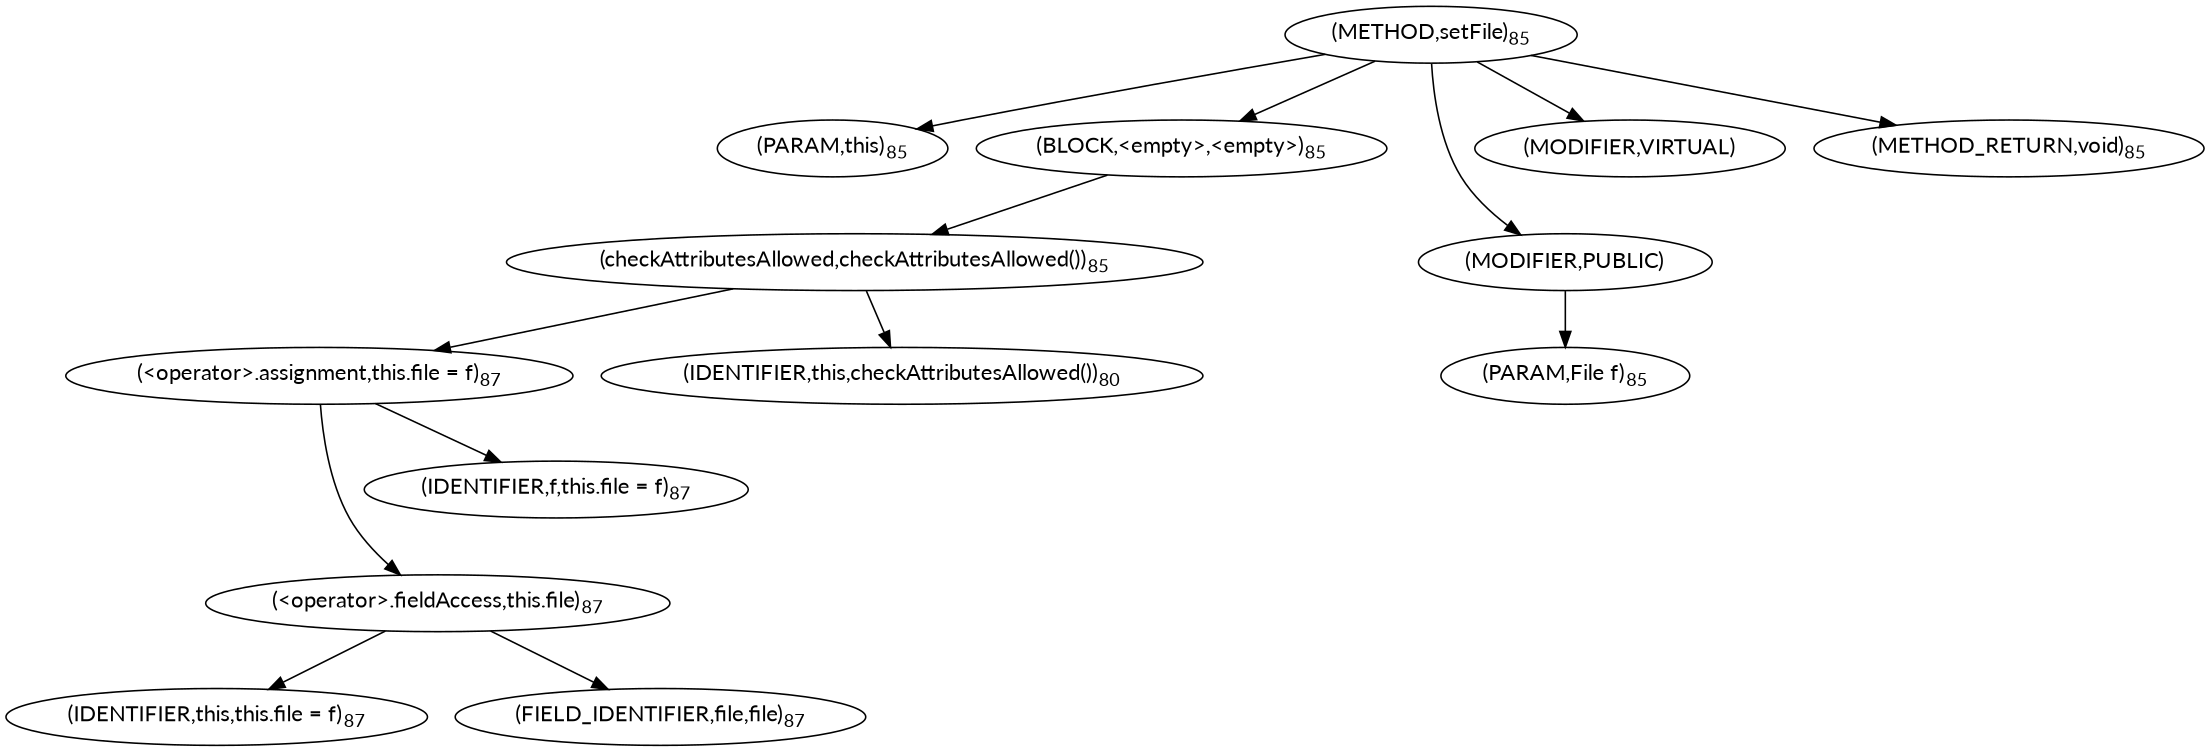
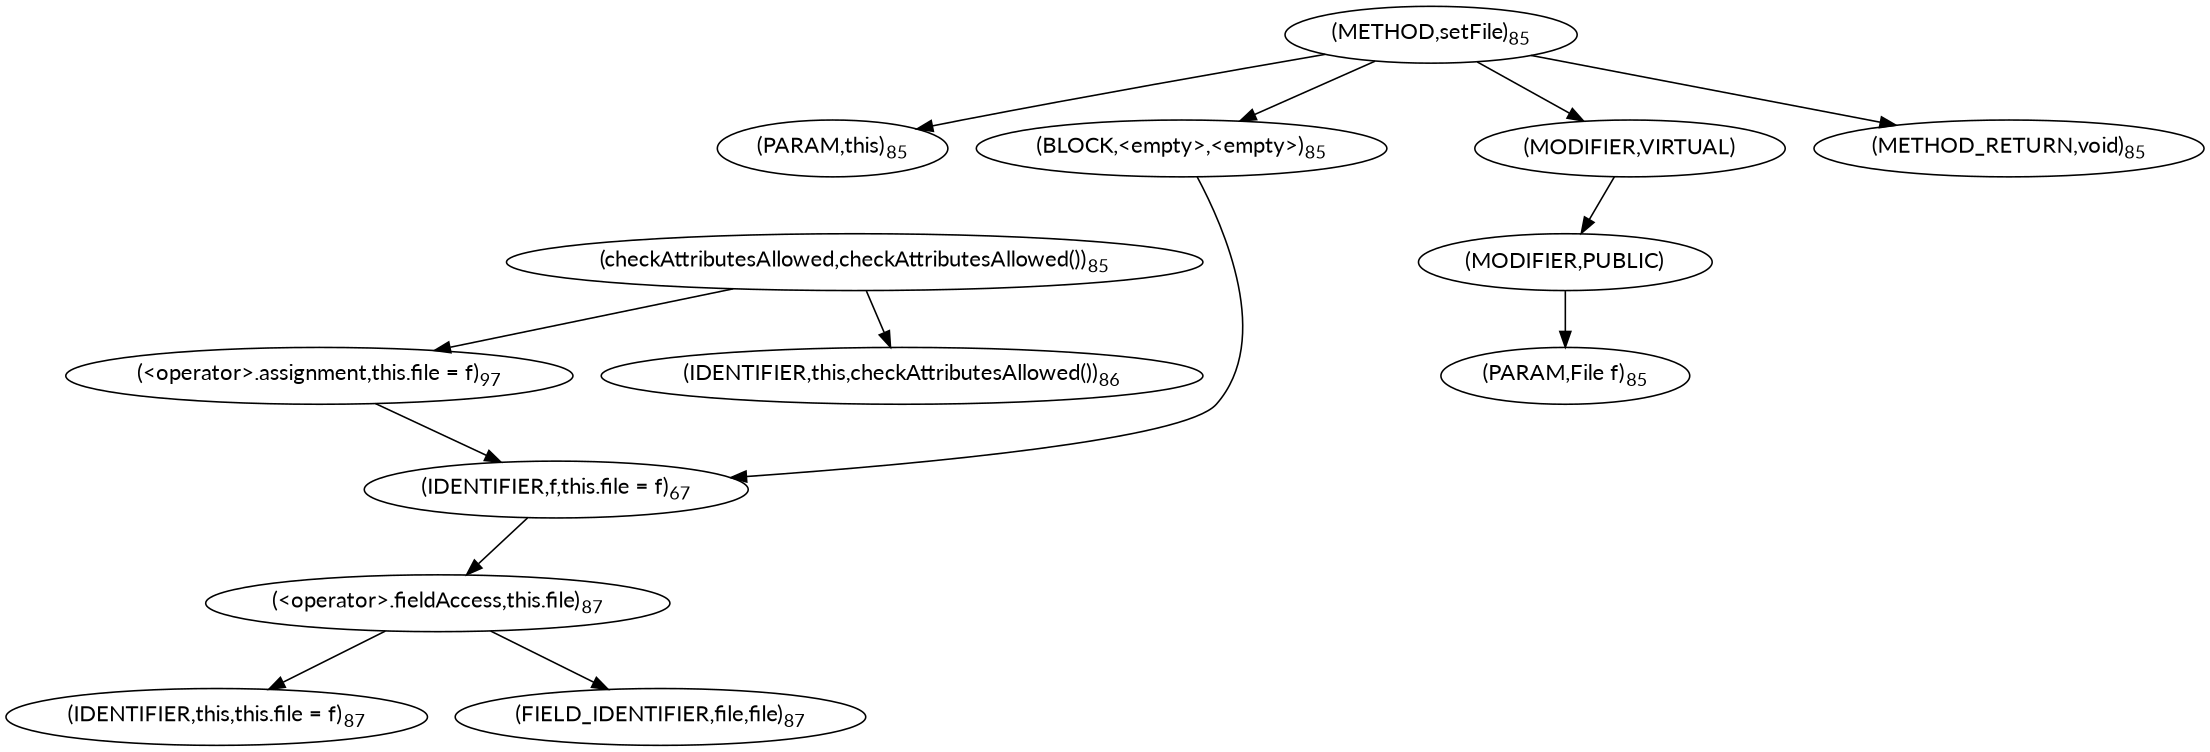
(1450, 154) -> (1602, 198)
(1027, 202) -> (1104, 439)
(491, 373) -> (491, 373)
(1110, 373) -> (1110, 373)
(680, 487) -> (680, 487)
(338, 492) -> (503, 541)
